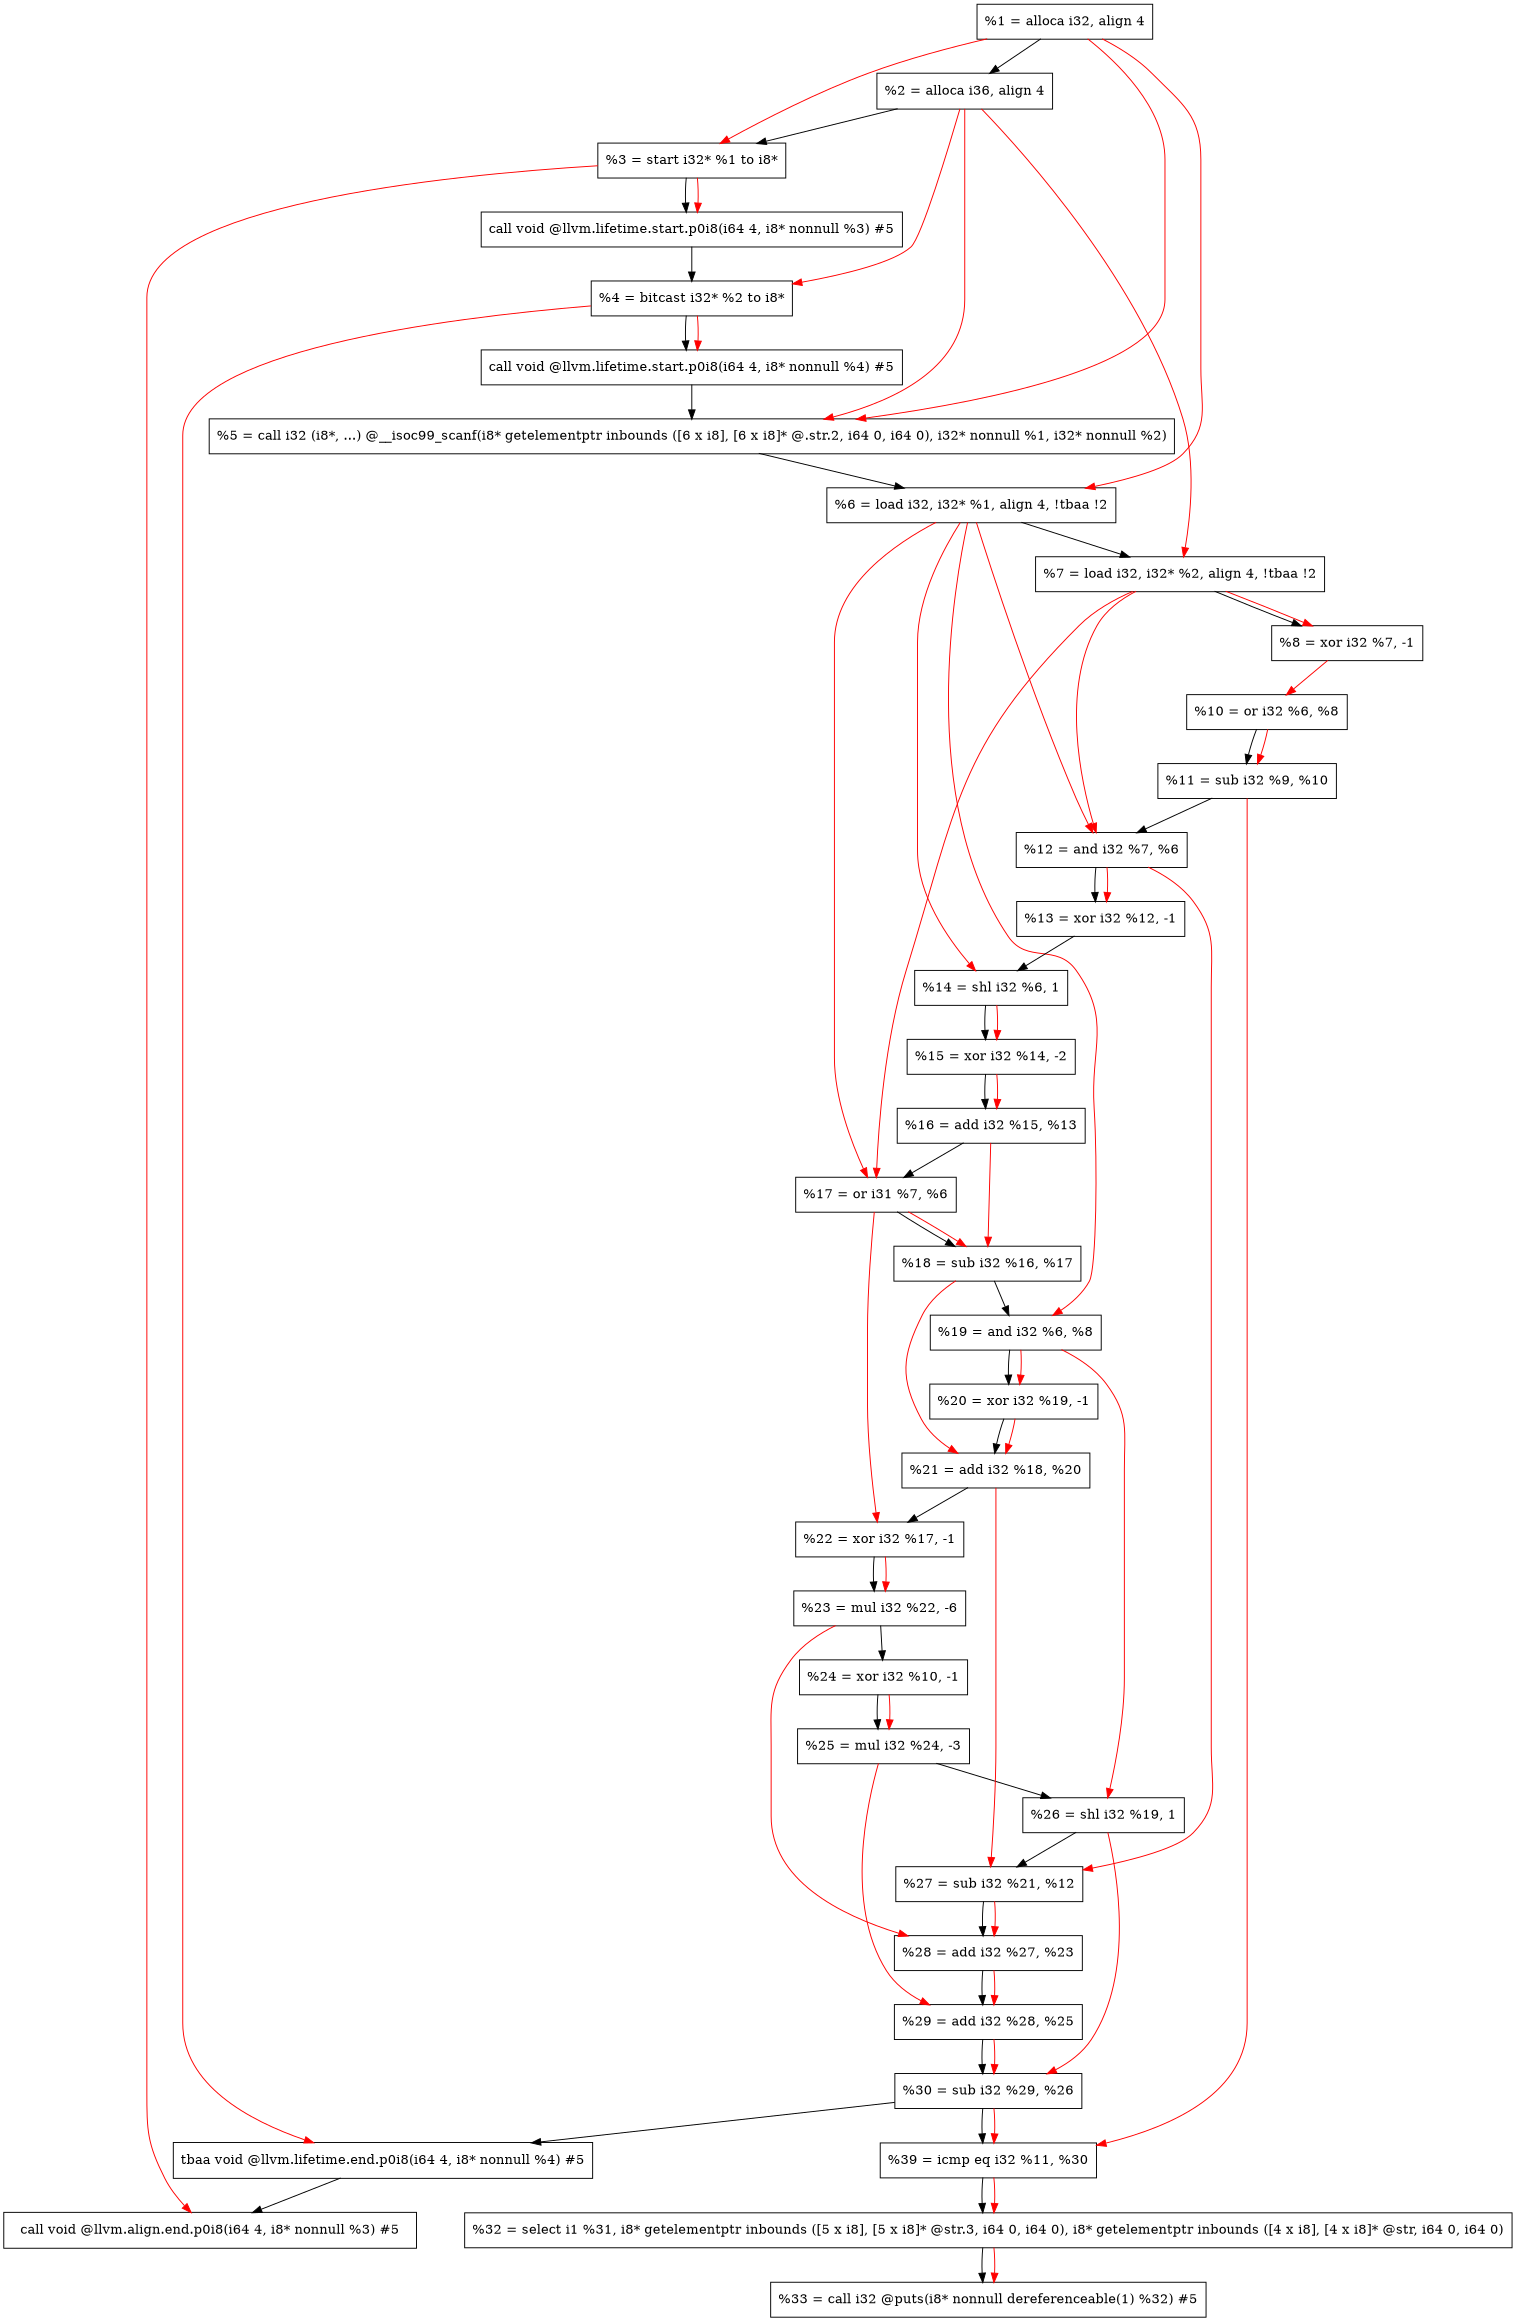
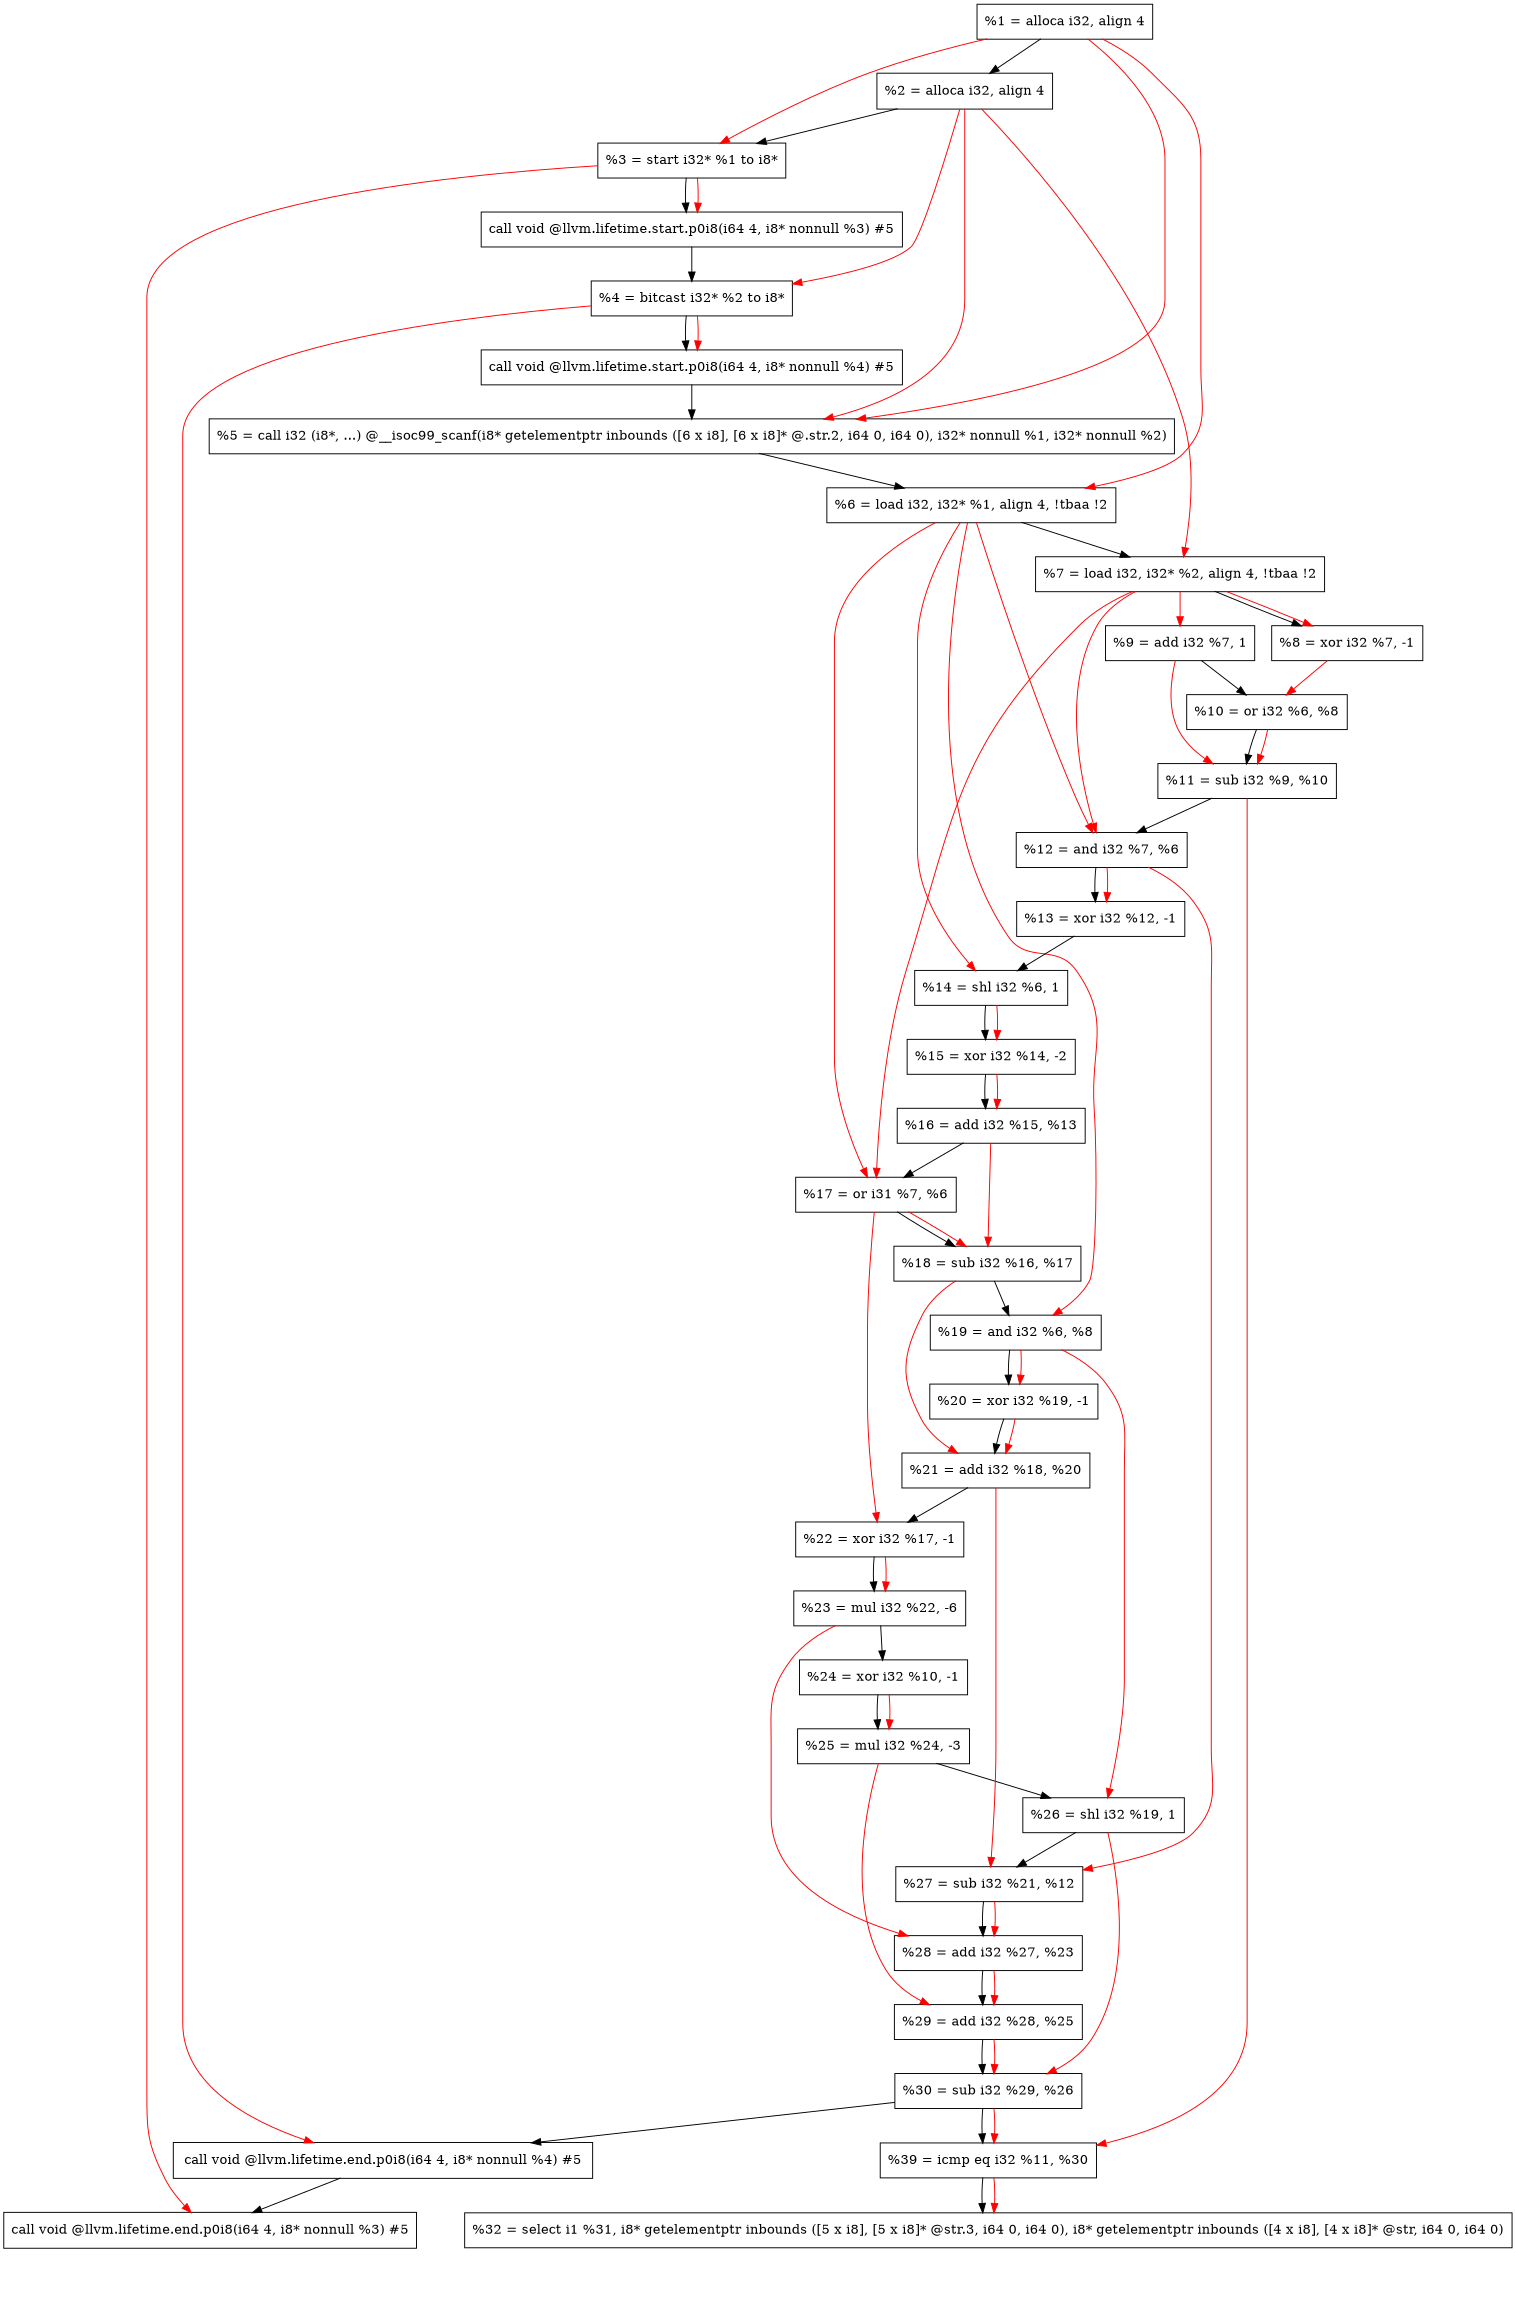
(965, 91) -> (965, 91)
none -> (1180, 643)
(383, 2160) -> (383, 2160)
(210, 2230) -> (210, 2230)
(988, 2300) -> none
